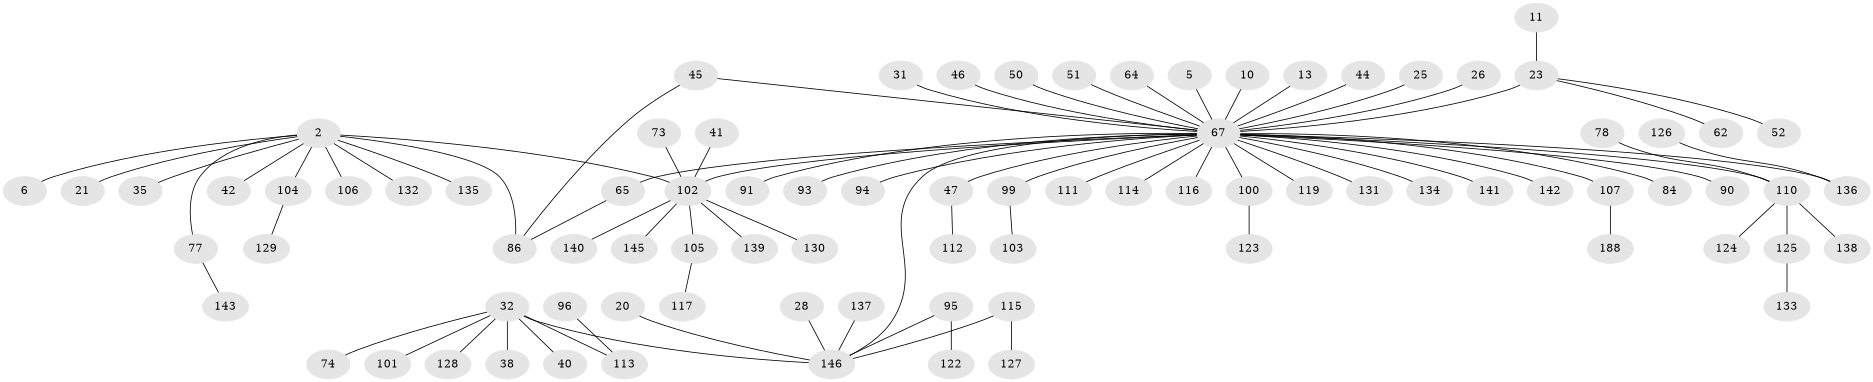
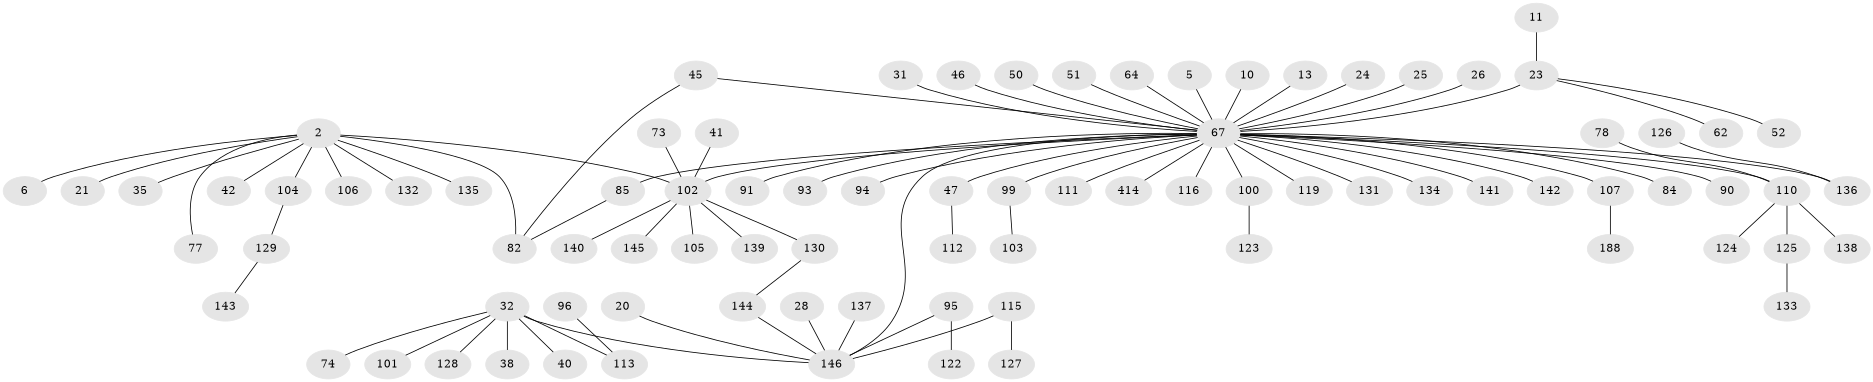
(1363, 75) -> (1363, 75)
(623, 191) -> (623, 191)
(1129, 191) -> (1129, 191)
(515, 249) -> (515, 249)
(211, 278) -> (246, 278)
(682, 307) -> none
none -> (743, 307)
